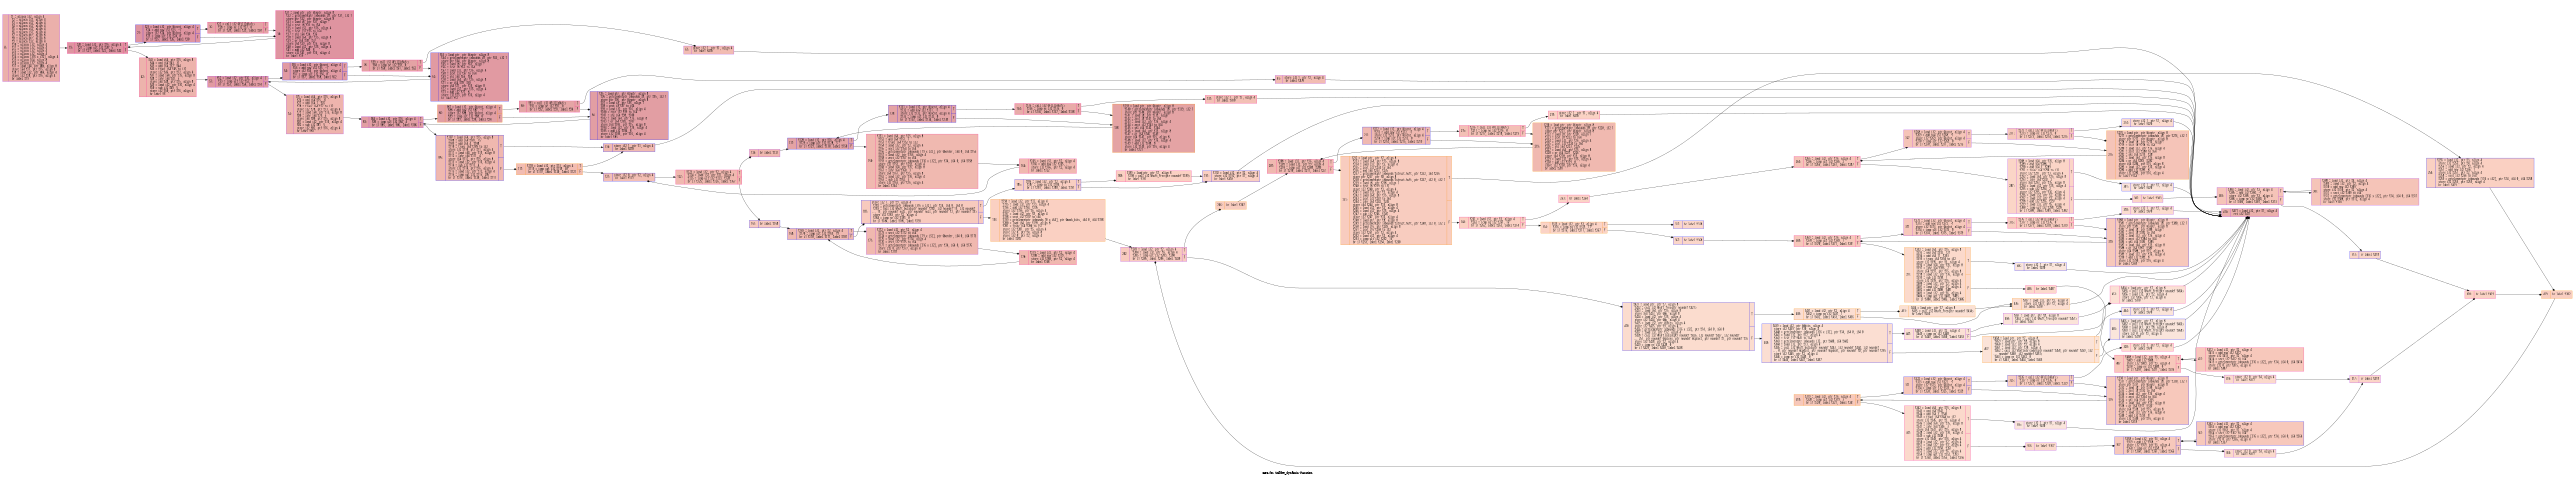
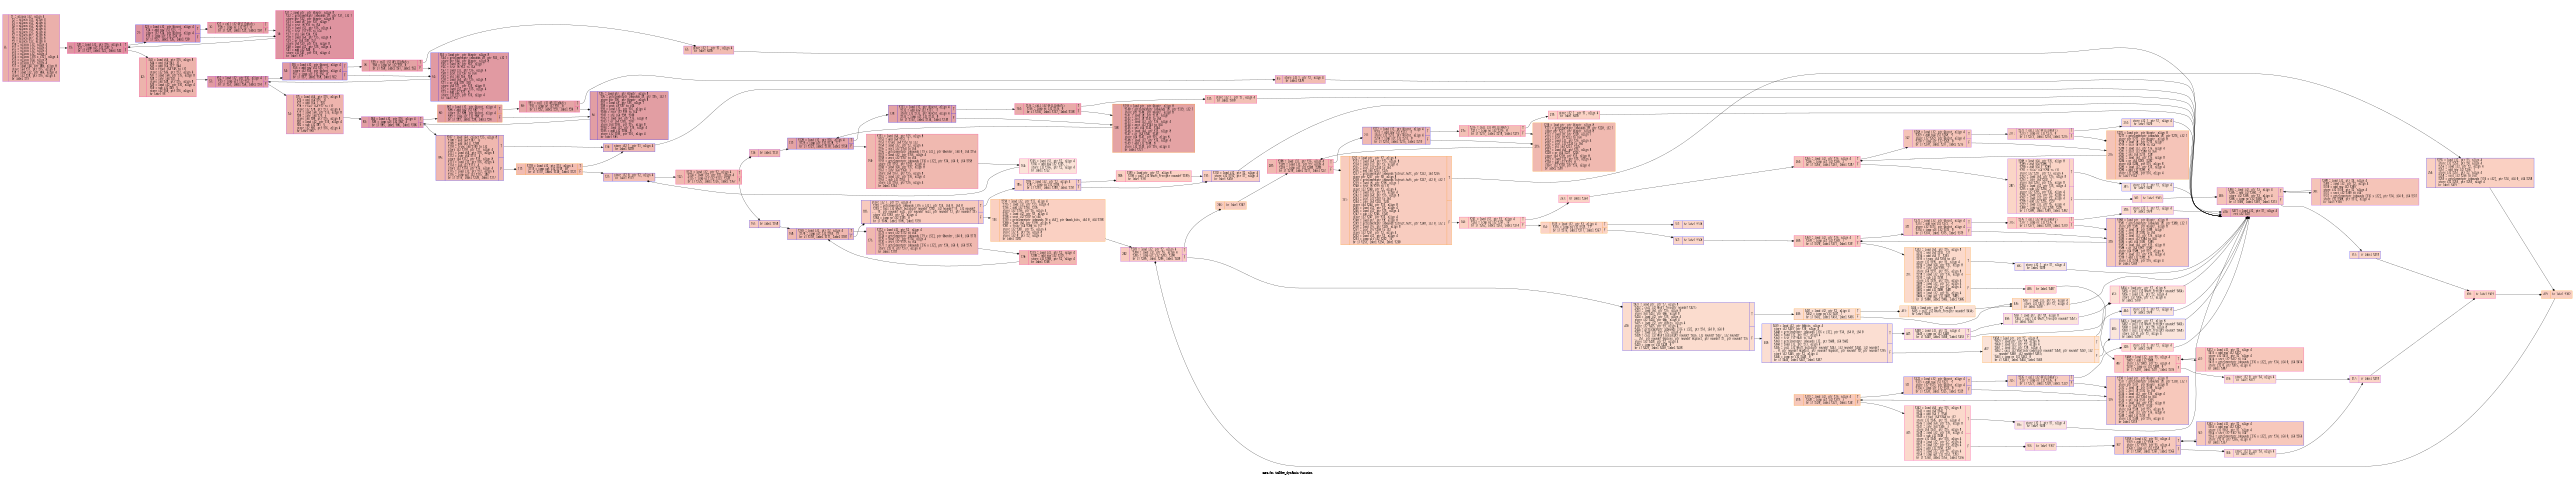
(470, 138) -> (472, 138)
(1048, 166) -> (1048, 166)
